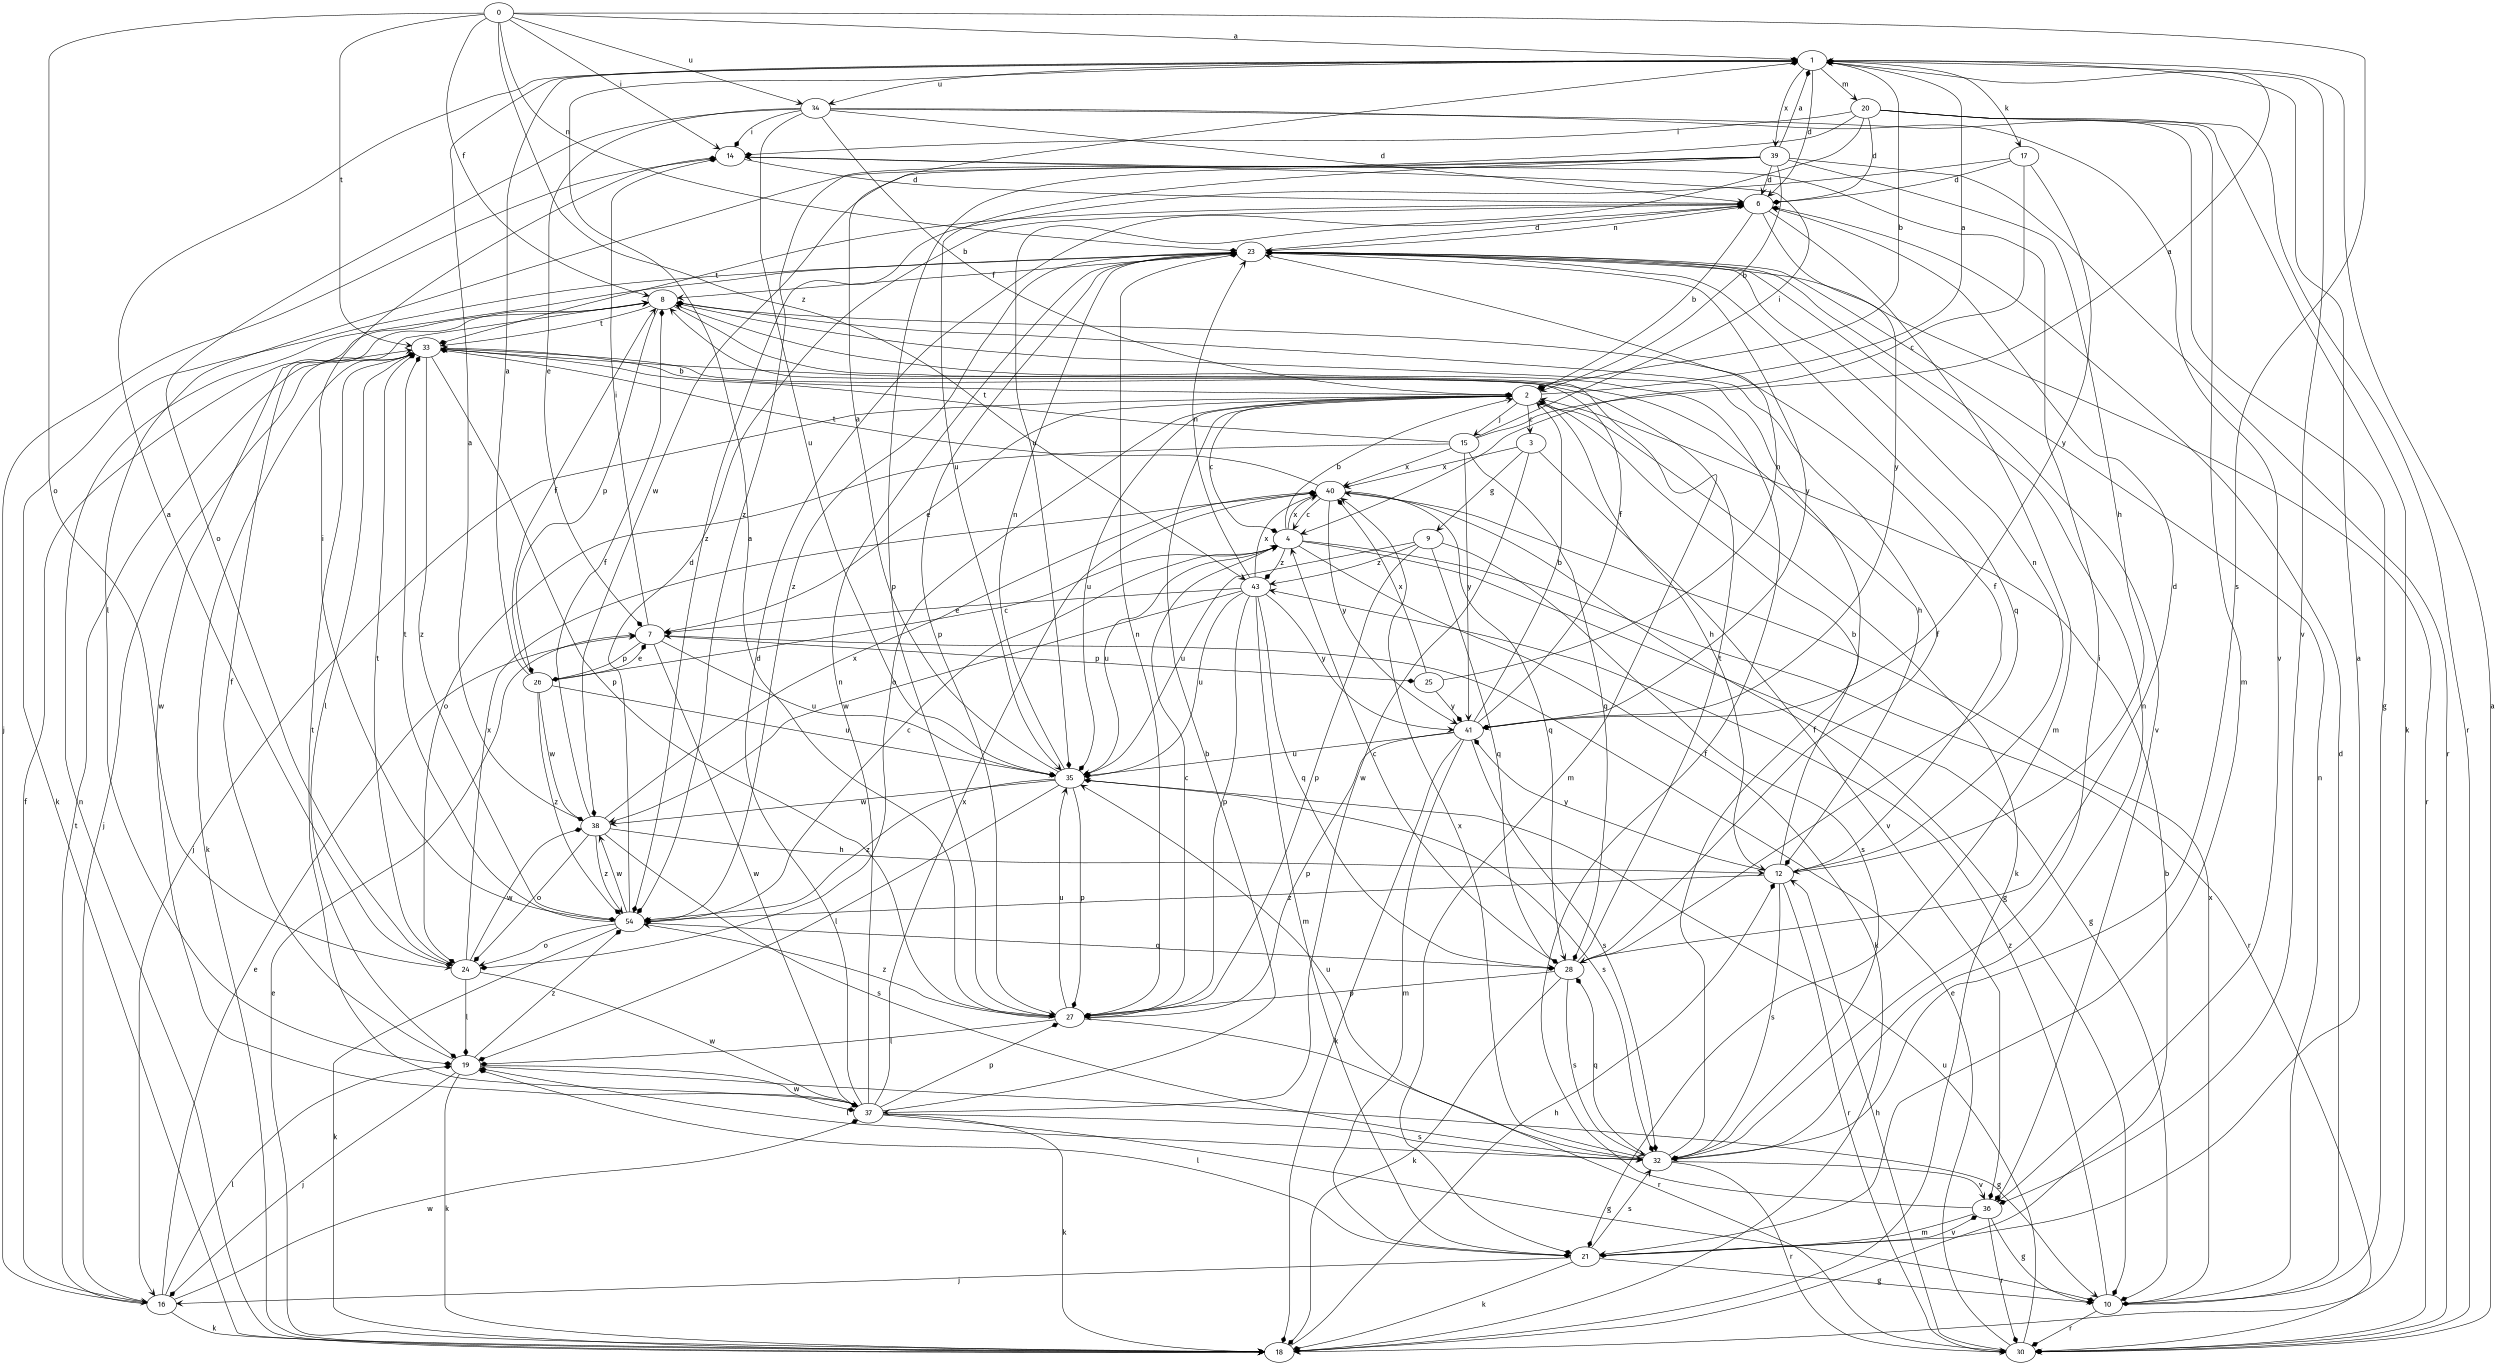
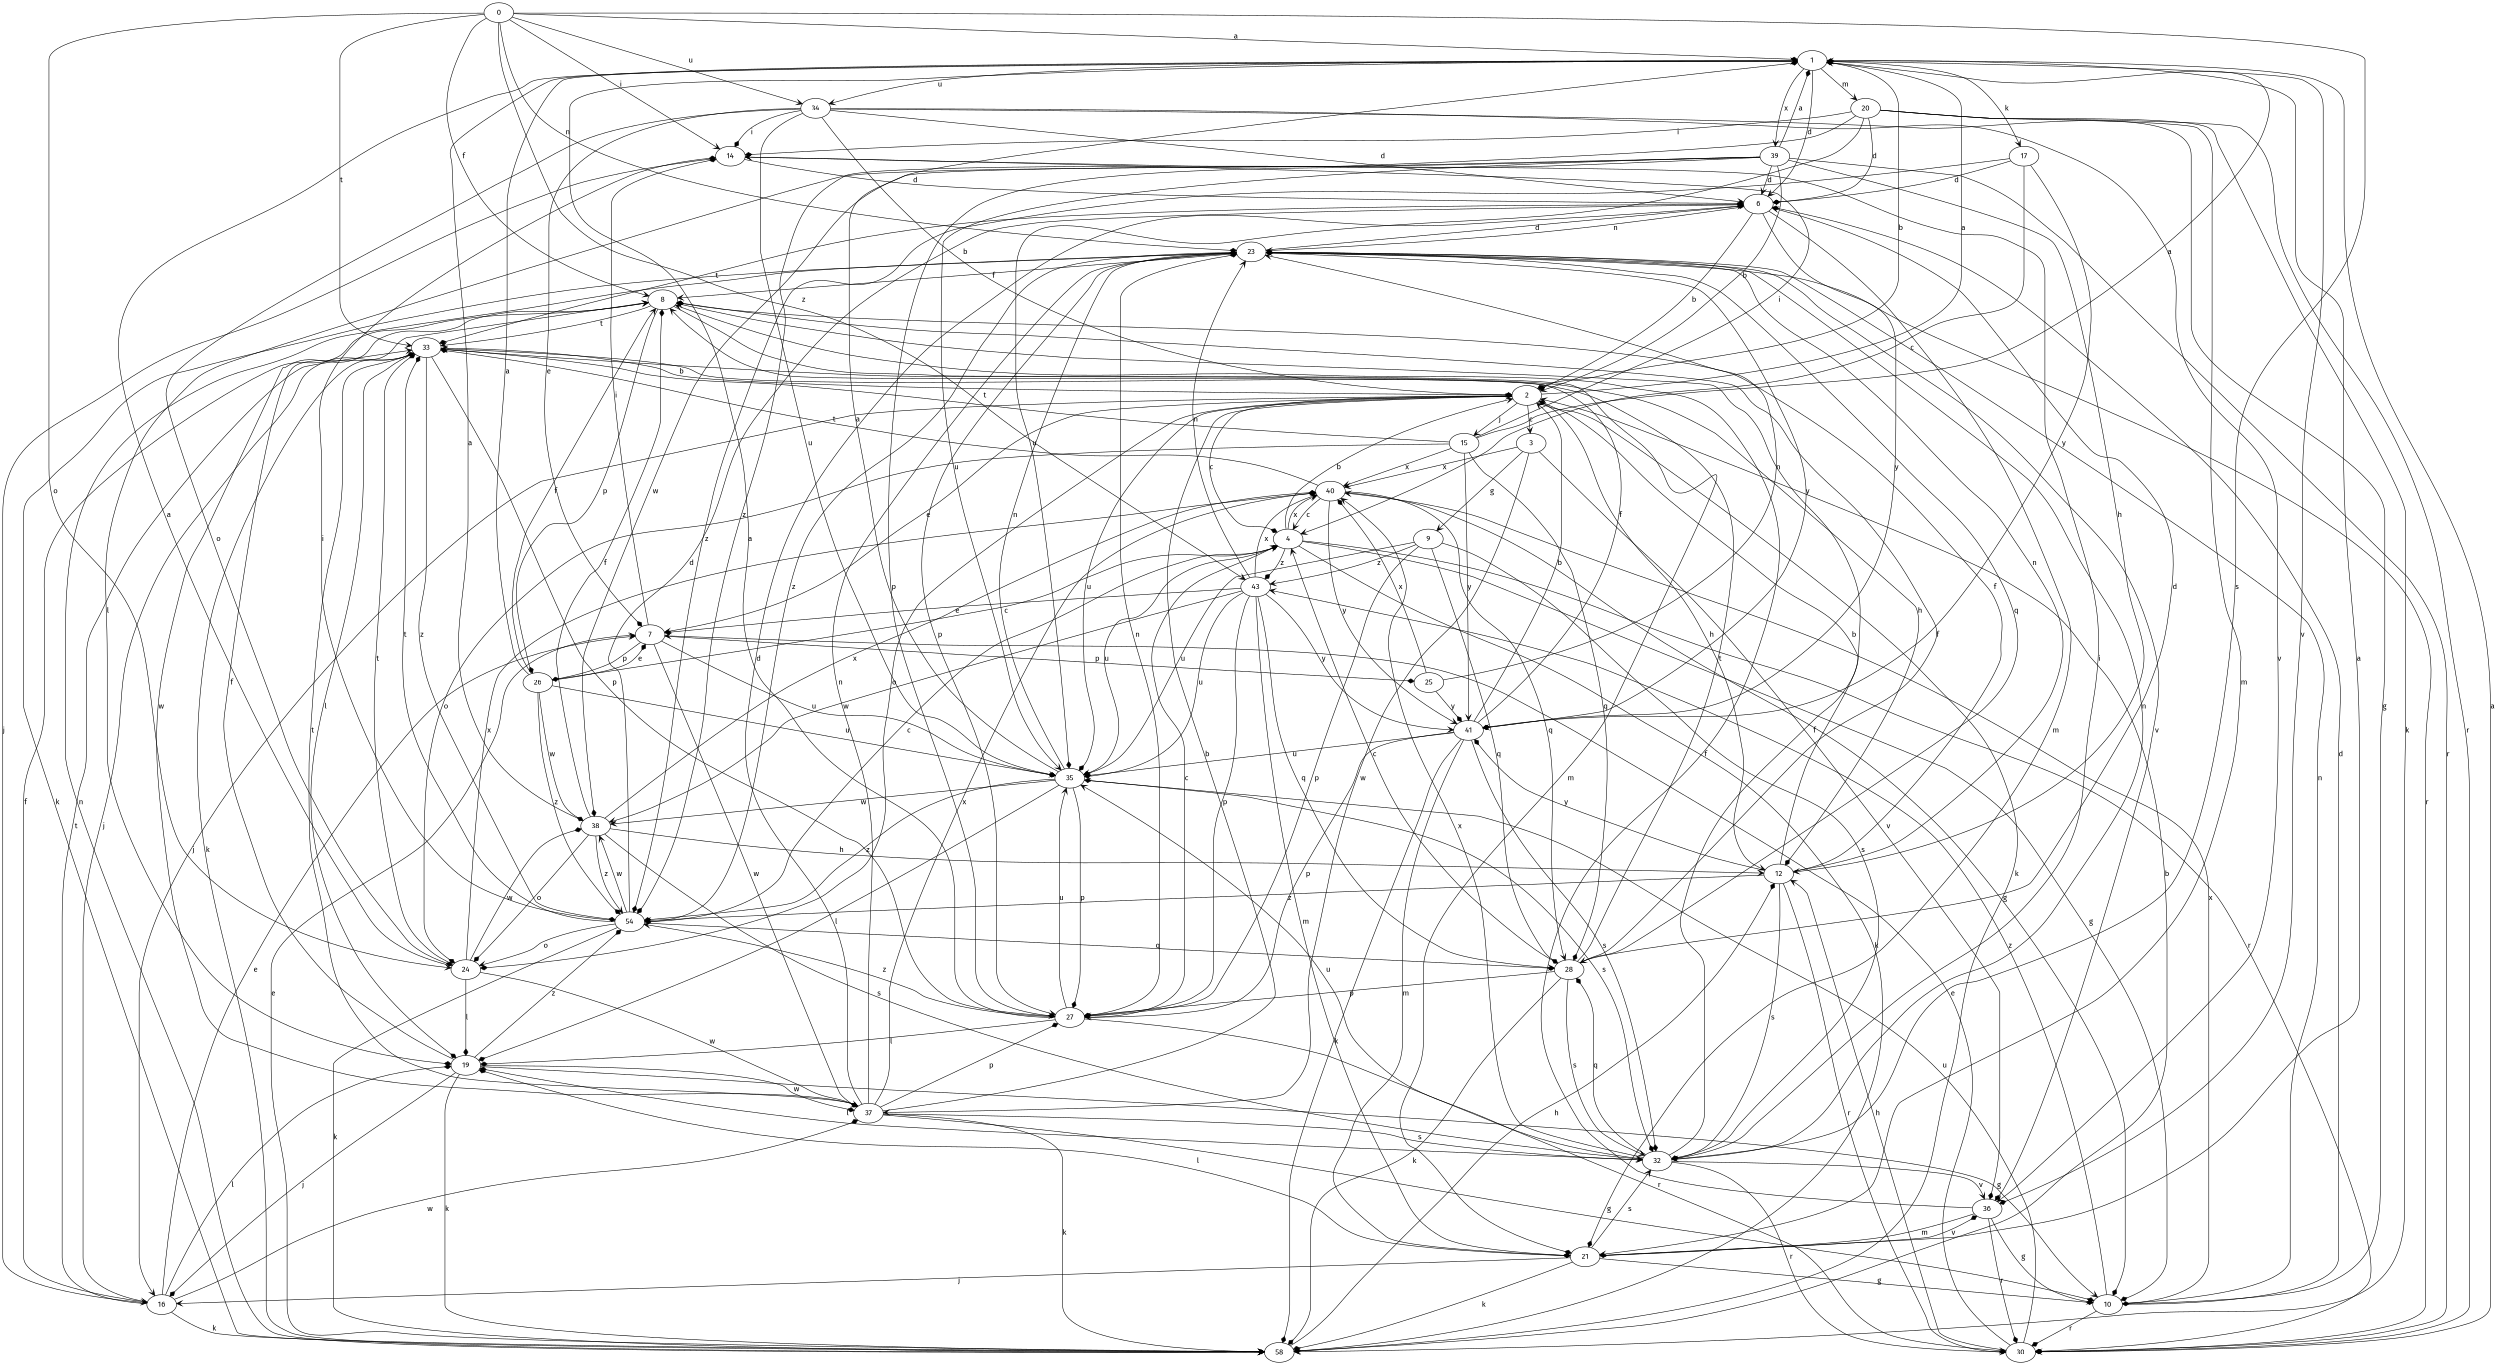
(1279, 1352) -> (1279, 1352)
